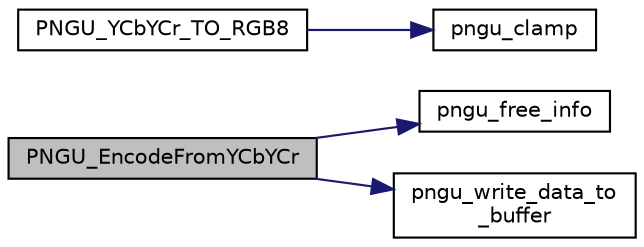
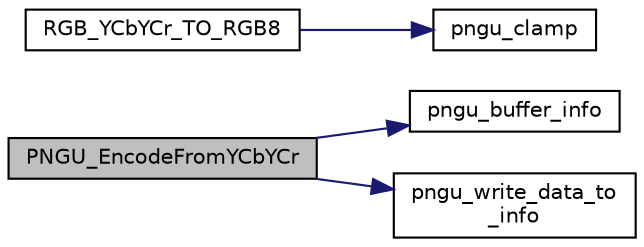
(163, 30) -> (163, 30)
(515, 111) -> (515, 111)
(515, 205) -> (515, 205)
